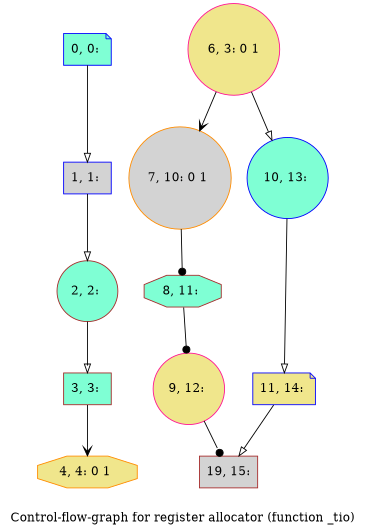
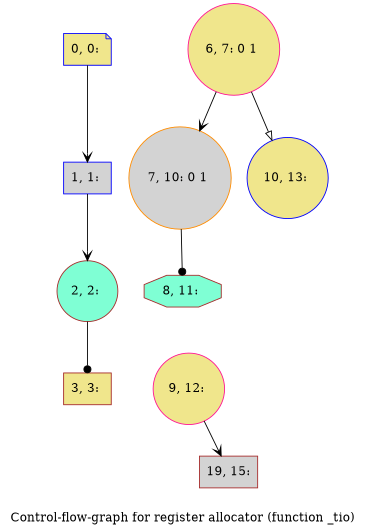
(87, 49) -> (87, 49)
(234, 49) -> (234, 49)
(87, 109) -> (87, 109)
(288, 178) -> (288, 178)
(87, 223) -> (87, 223)
(185, 327) -> none
(87, 344) -> (87, 344)
(87, 389) -> (87, 389)
(284, 389) -> none
(211, 435) -> (211, 435)
(87, 472) -> none
